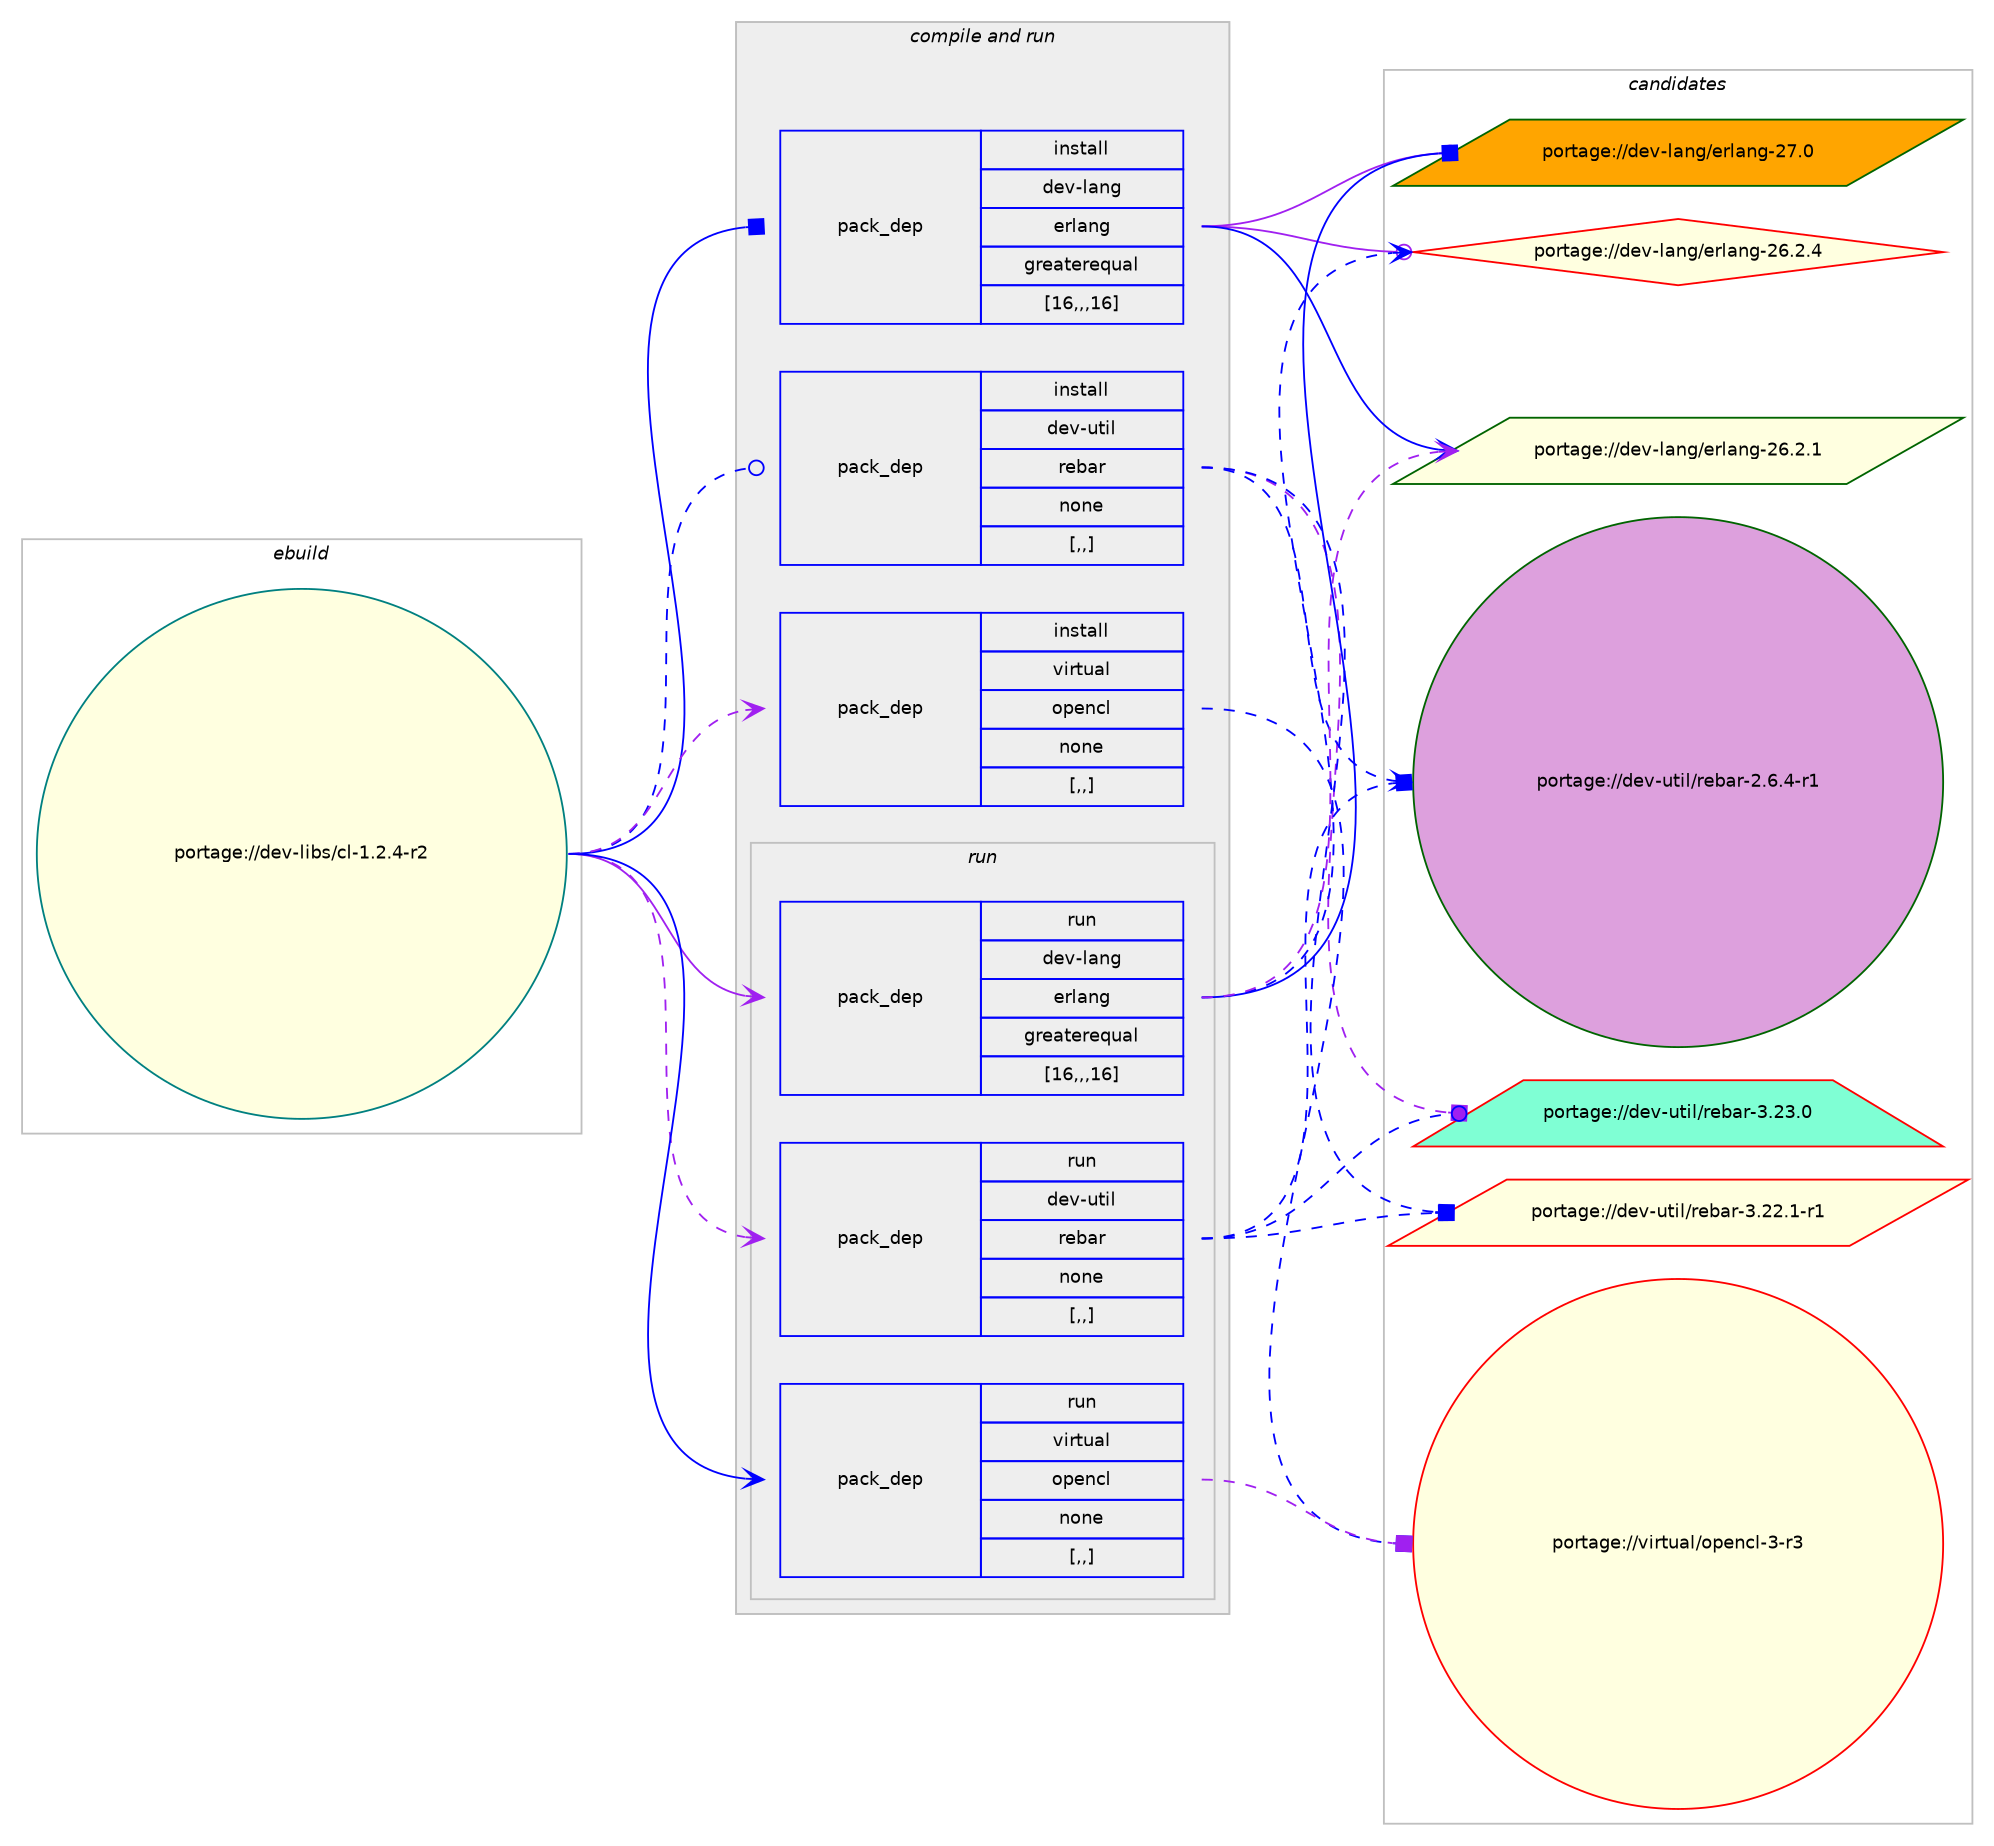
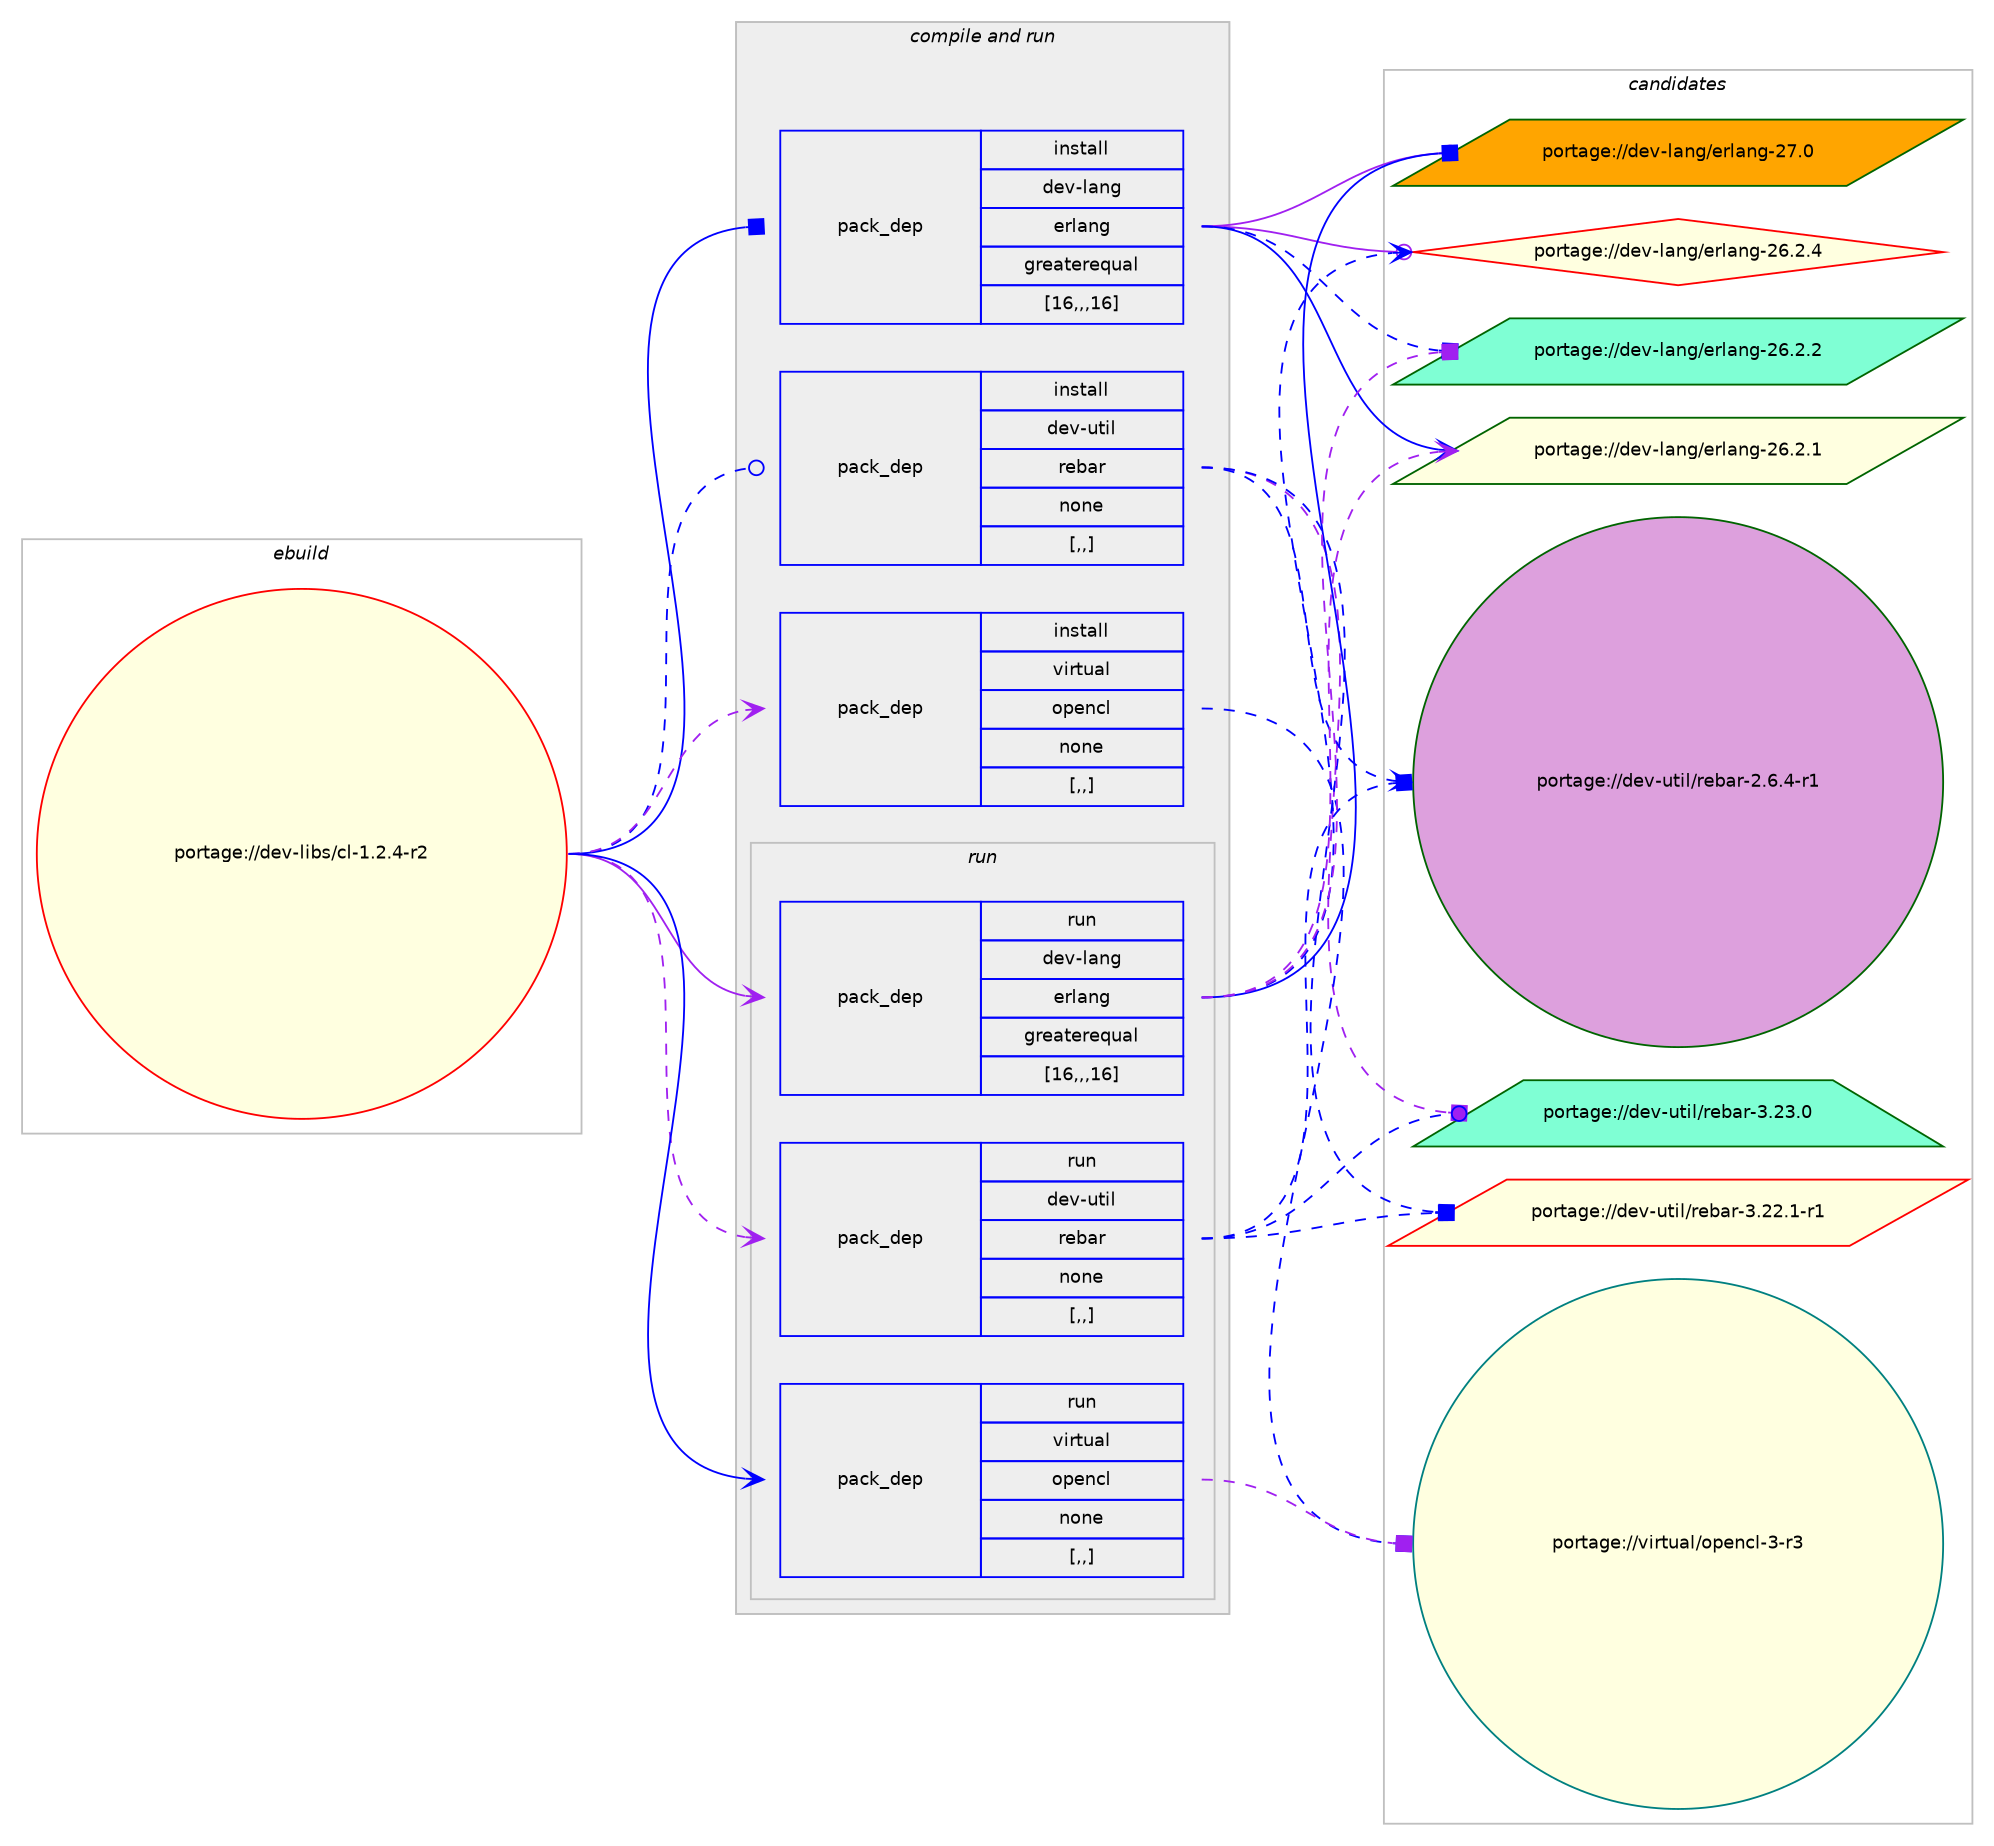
none -> (1678, 351)
(302, 854) -> (302, 854)
(1678, 1113) -> (1678, 1113)
(1678, 1544) -> (1678, 1544)
